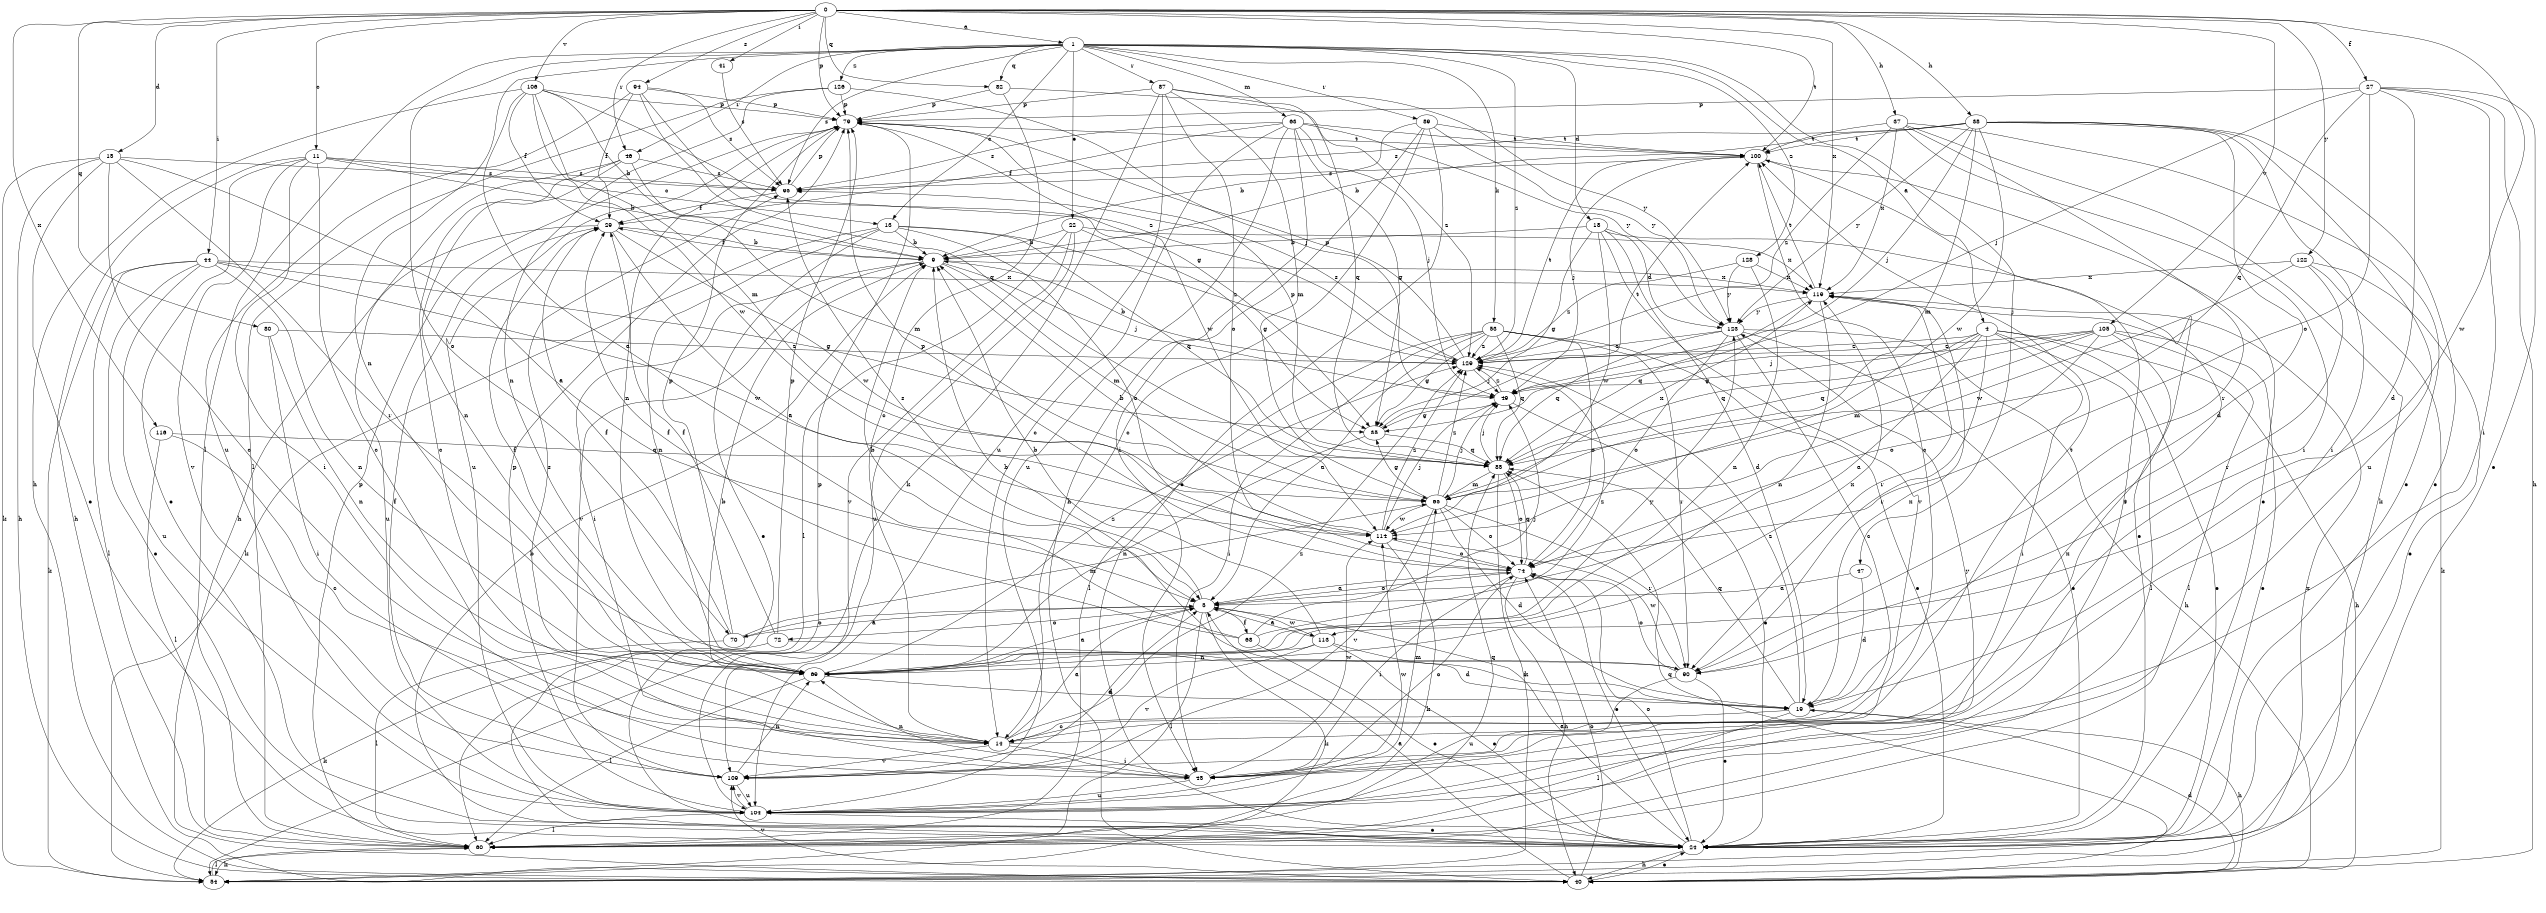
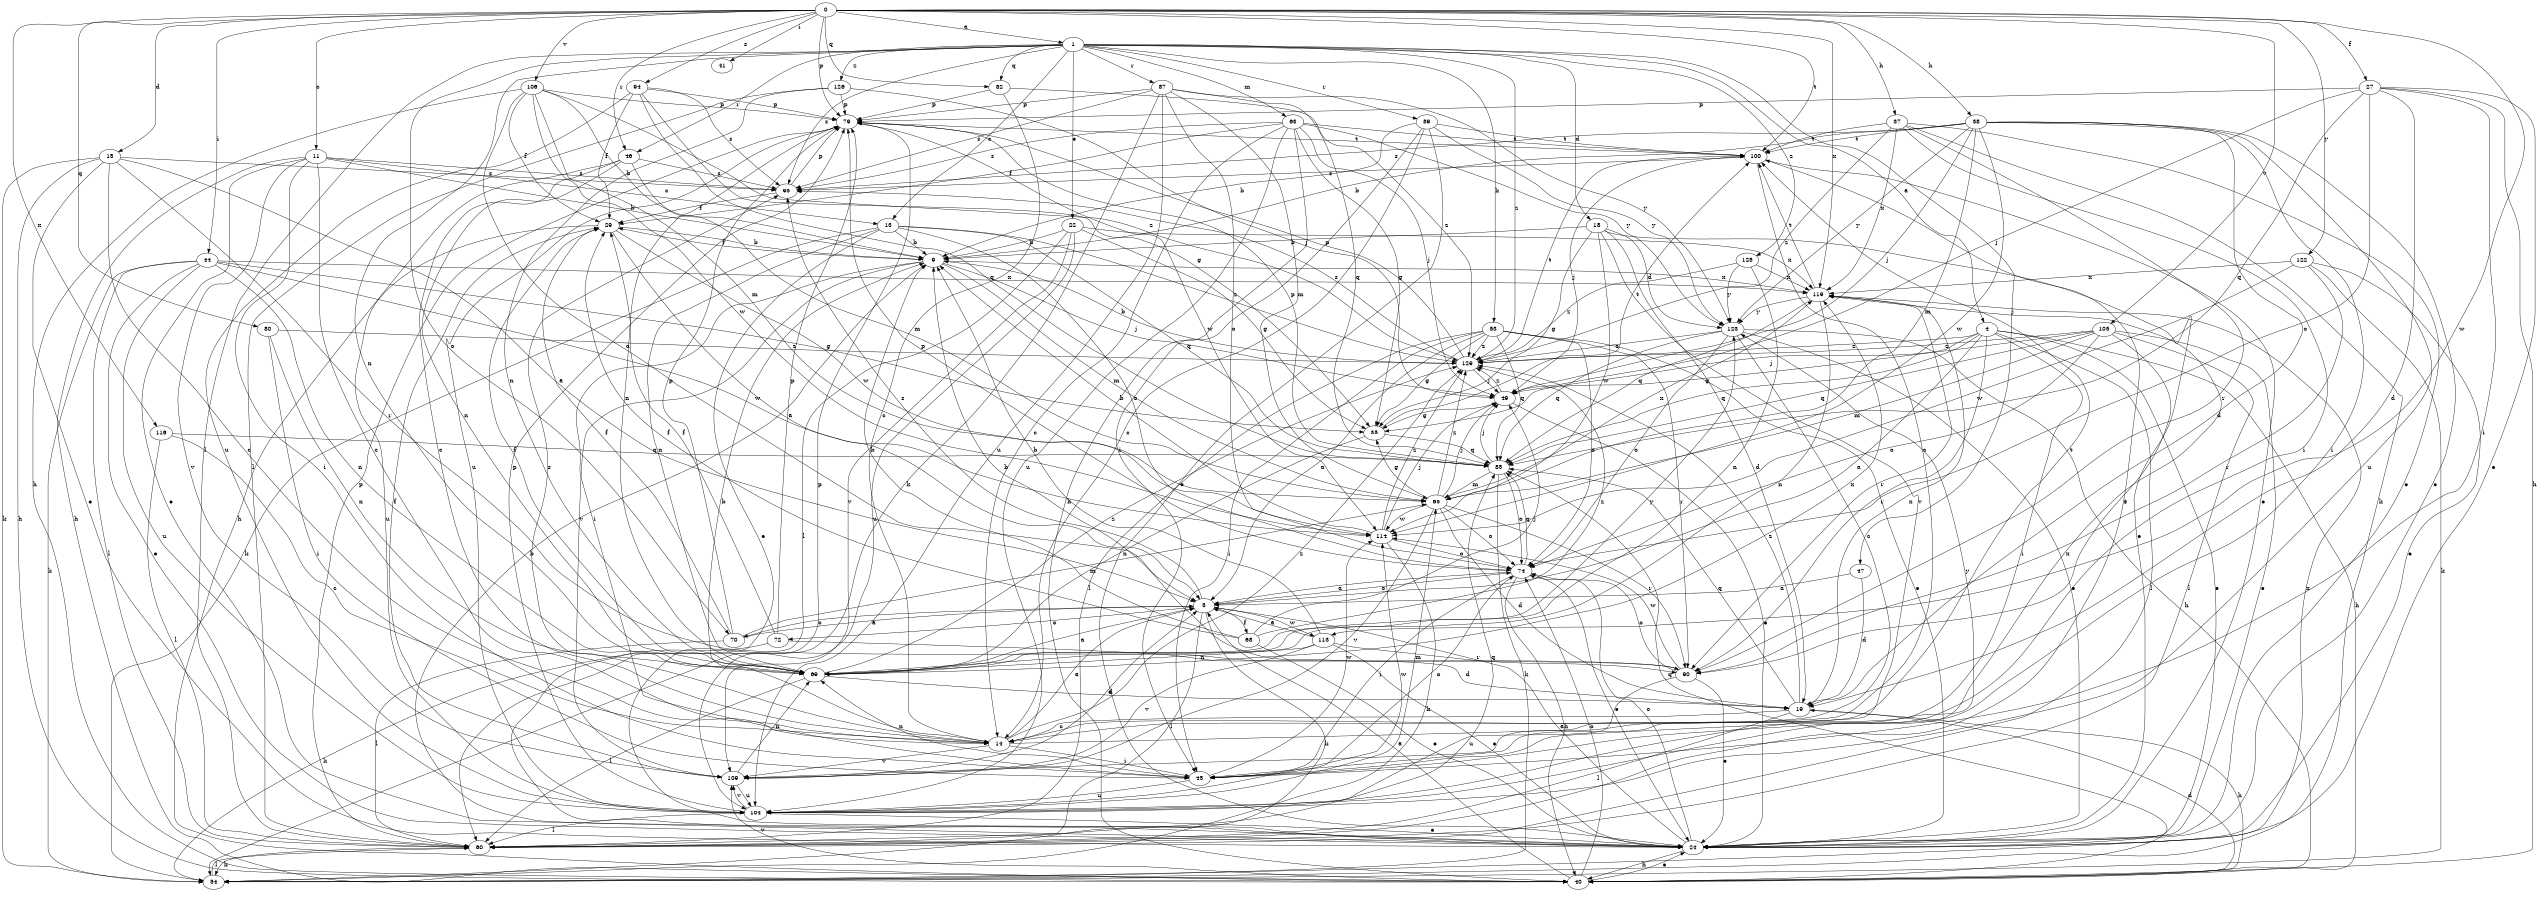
(743, 131) -> (976, 137)
(1558, 685) -> (1452, 658)
